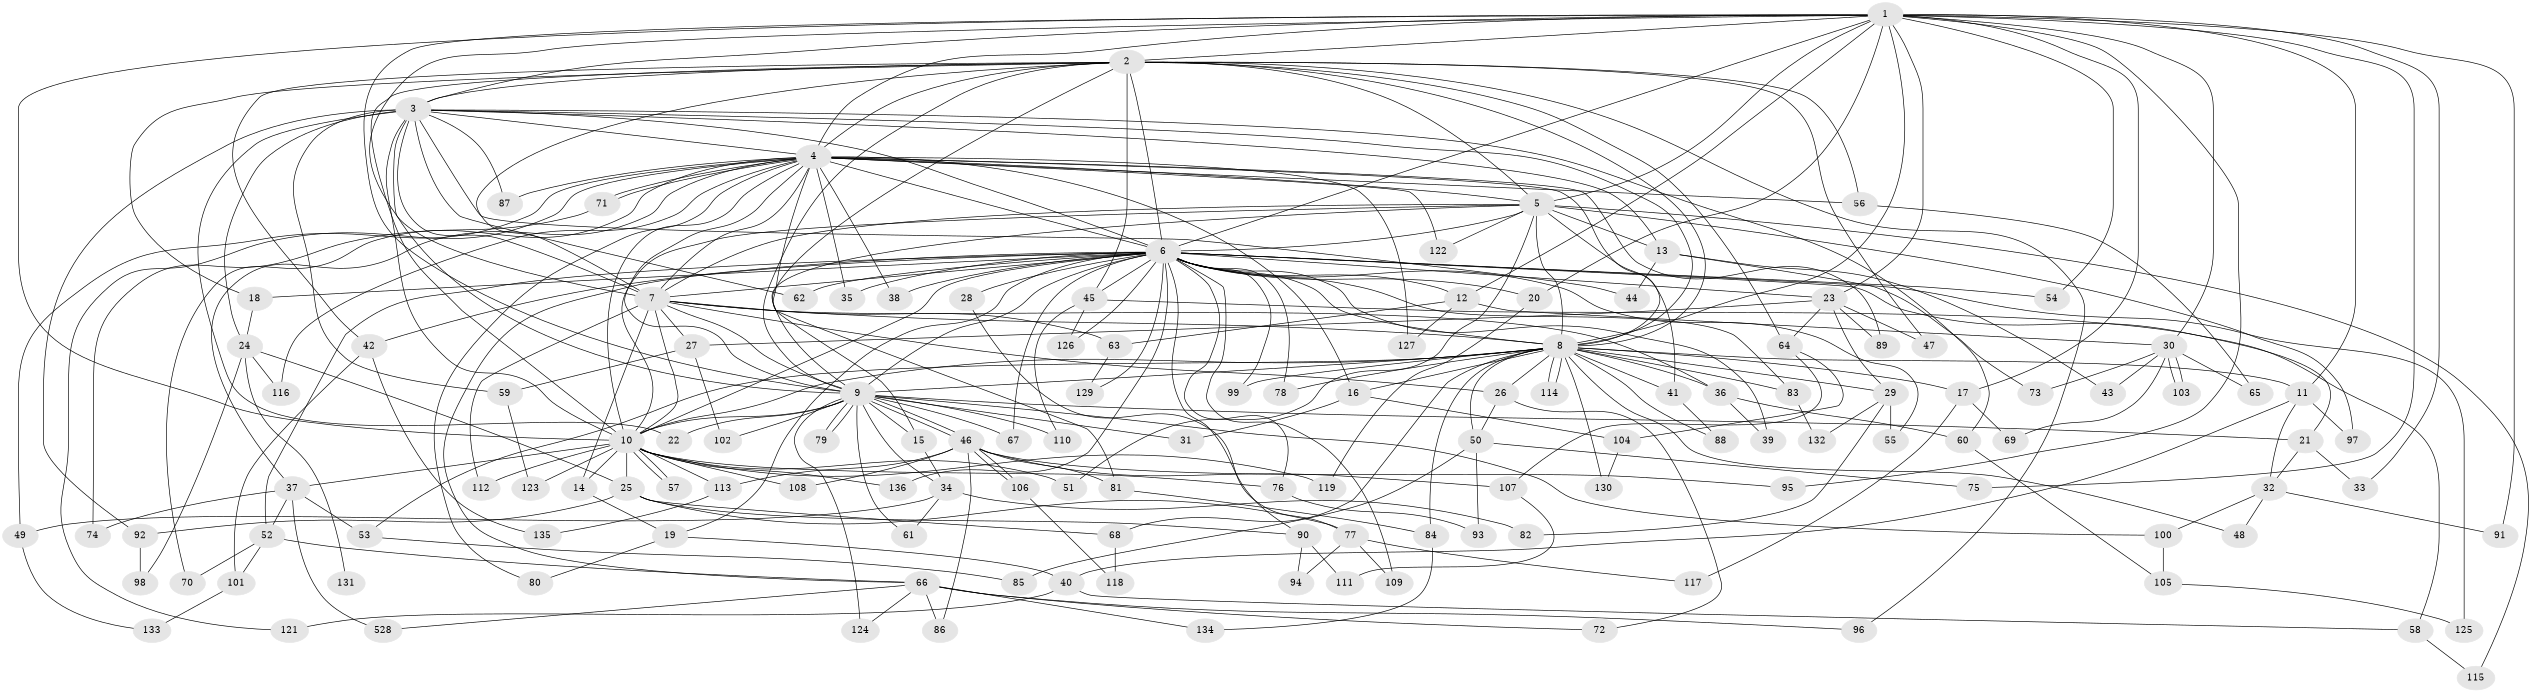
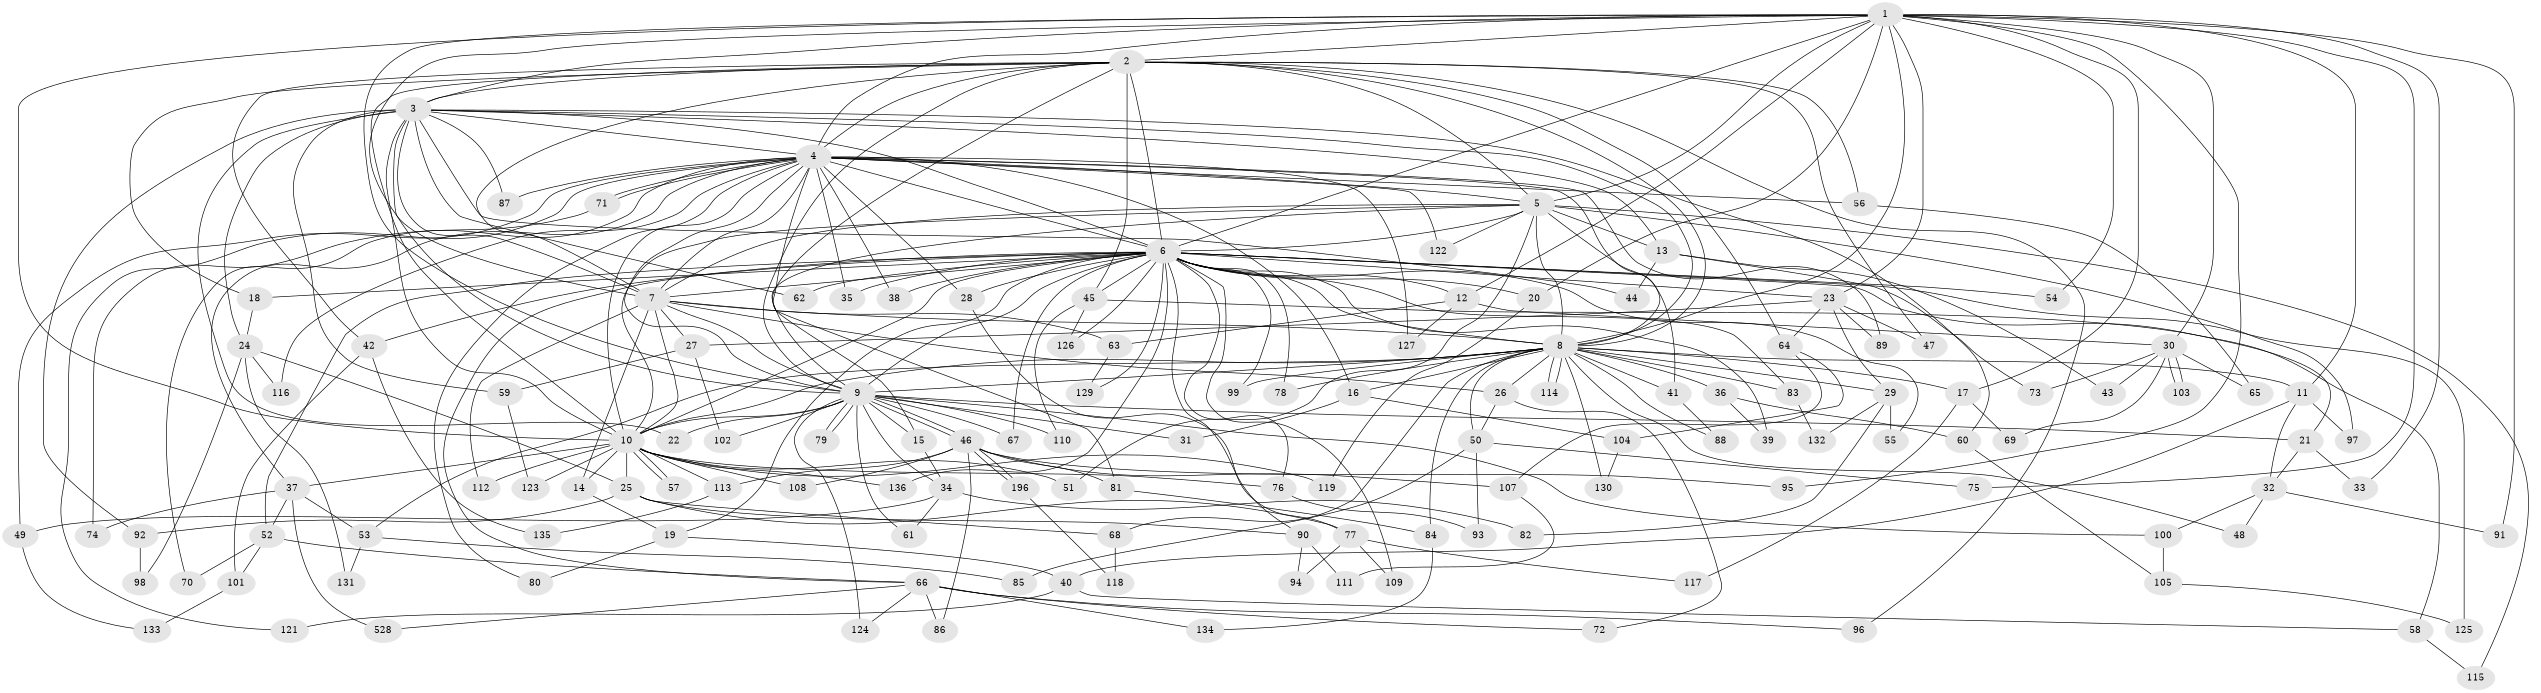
none -> (894, 231)
(1194, 312) -> none
(1020, 488) -> (1020, 488)
none -> (356, 559)
